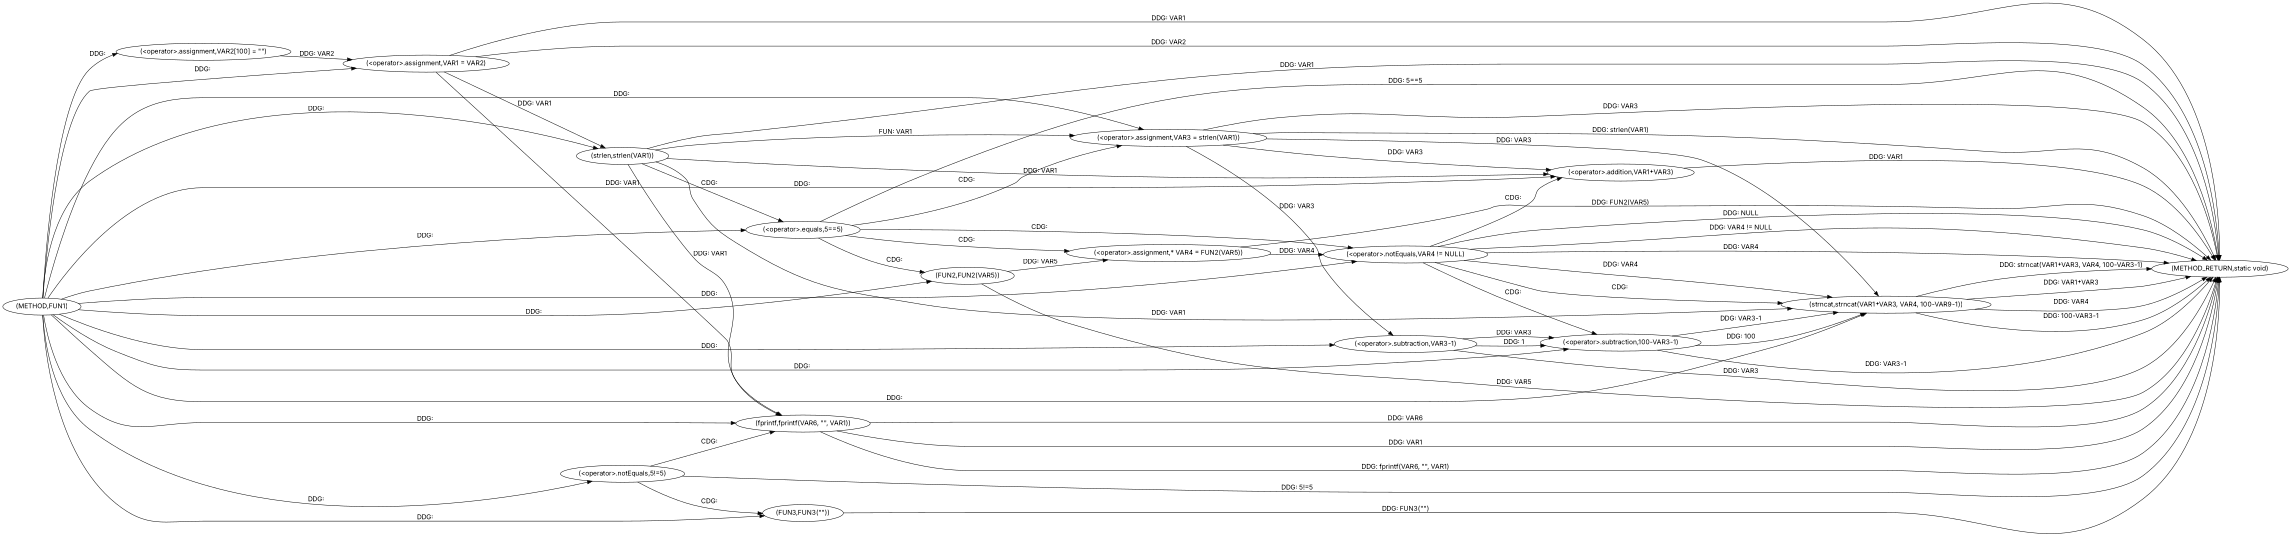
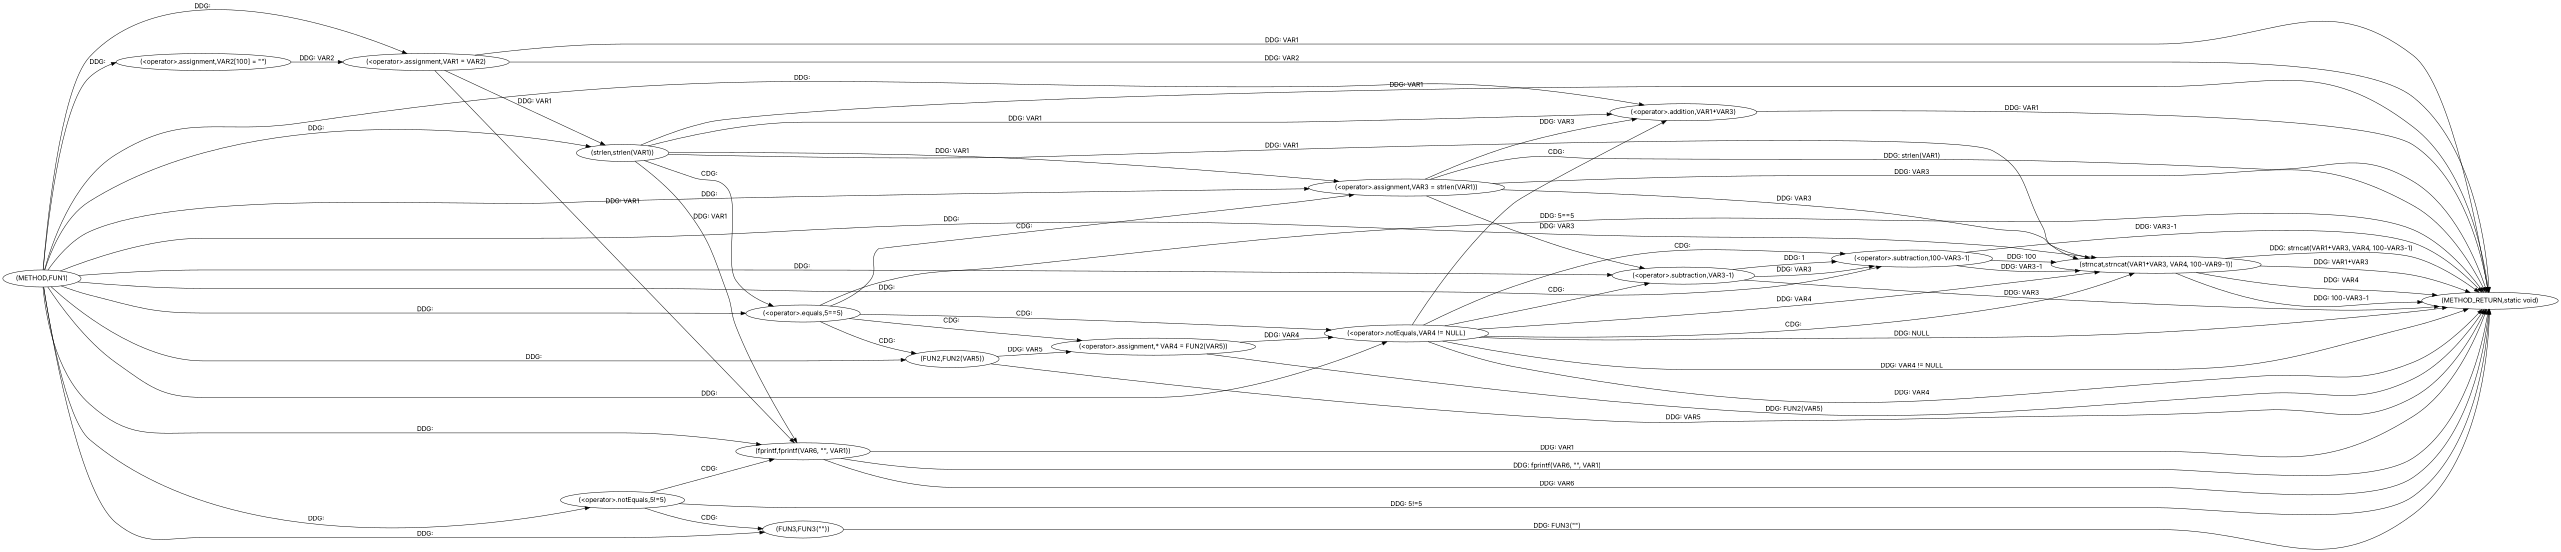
(895, 132) -> (952, 151)
none -> (1545, 305)
